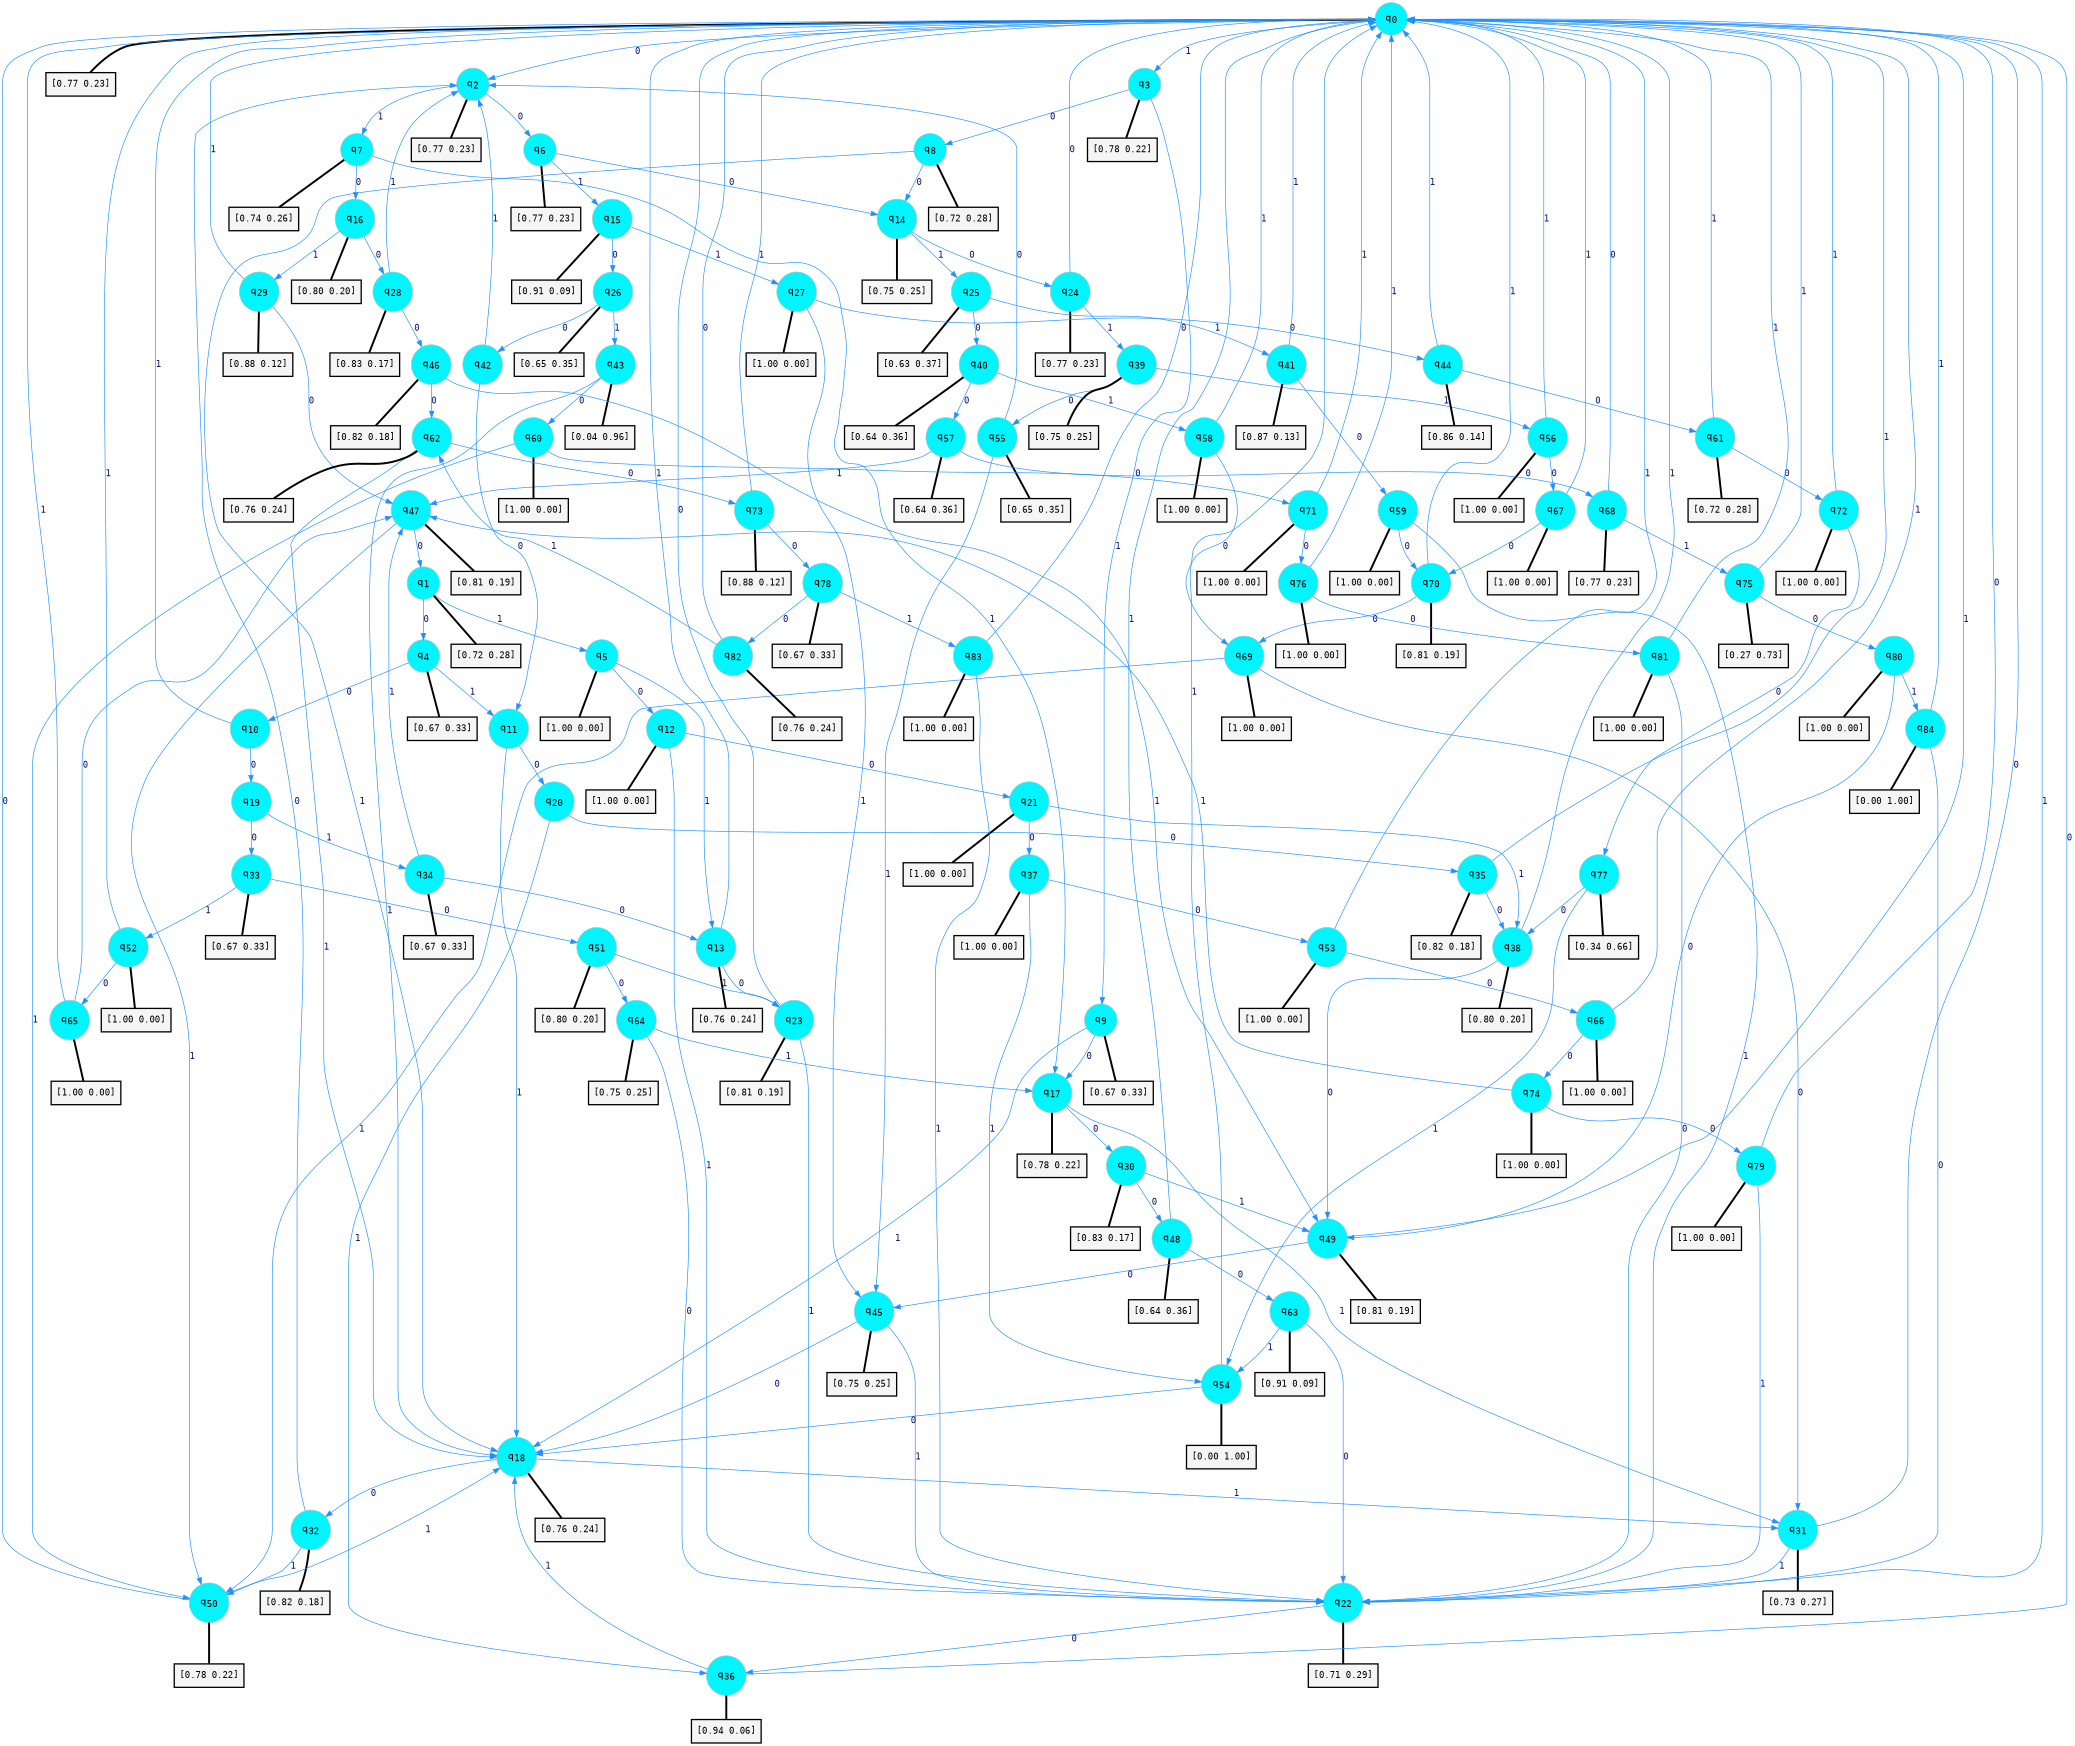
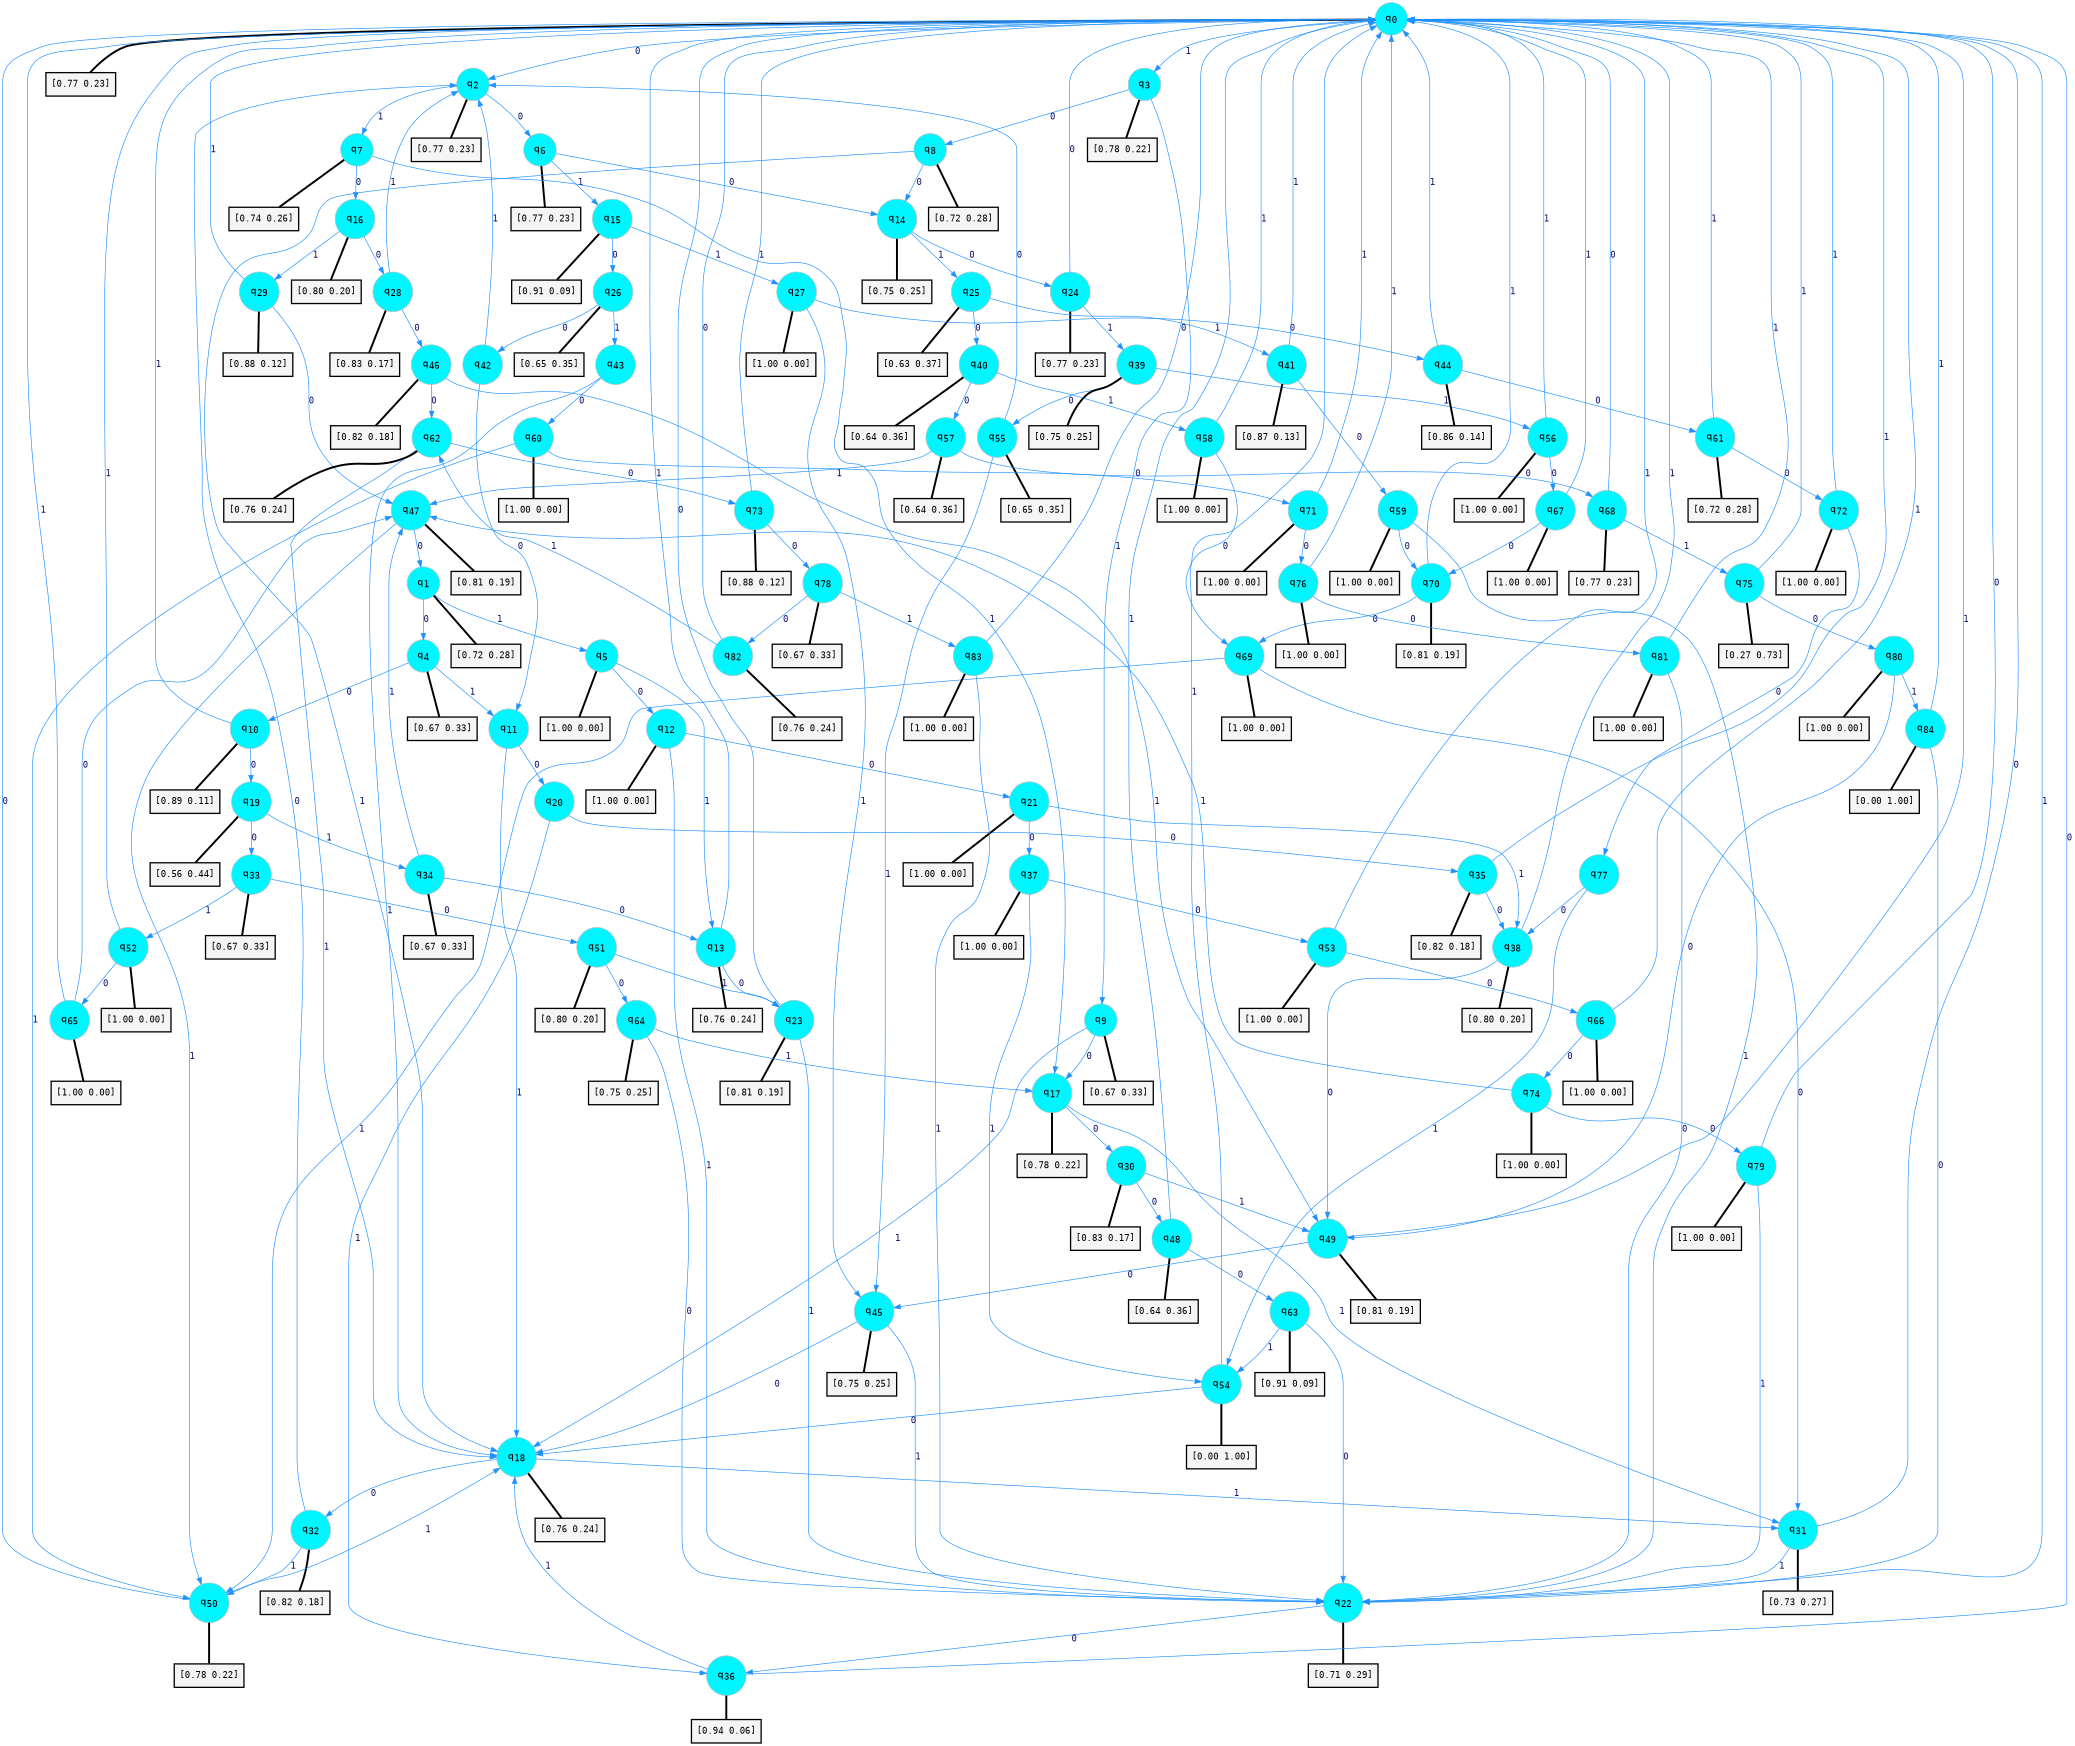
(600, 437) -> none
none -> (185, 802)
none -> (185, 874)
(1604, 947) -> none
